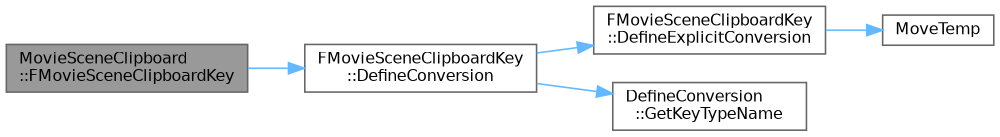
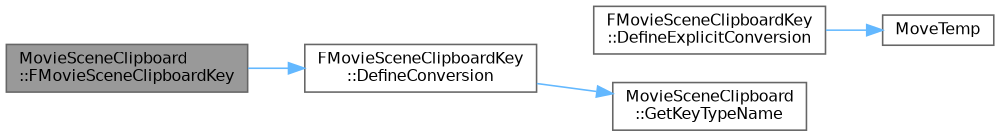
(557, 50) -> none
(710, 106) -> (710, 106)
